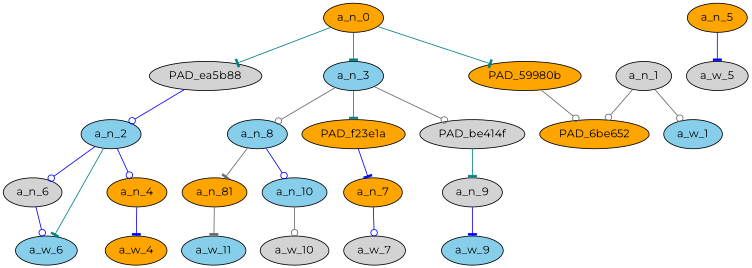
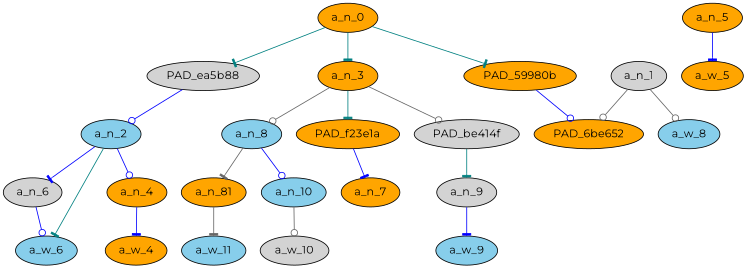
(354, 76) -> (348, 76)
(717, 76) -> (712, 76)
(557, 103) -> (552, 103)
(693, 134) -> (689, 134)
(74, 161) -> (74, 162)
(375, 251) -> none
